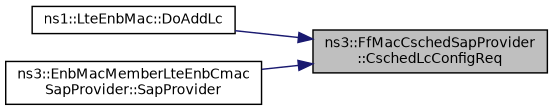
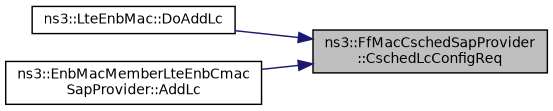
(134, 20) -> (134, 20)
(134, 83) -> (134, 83)
